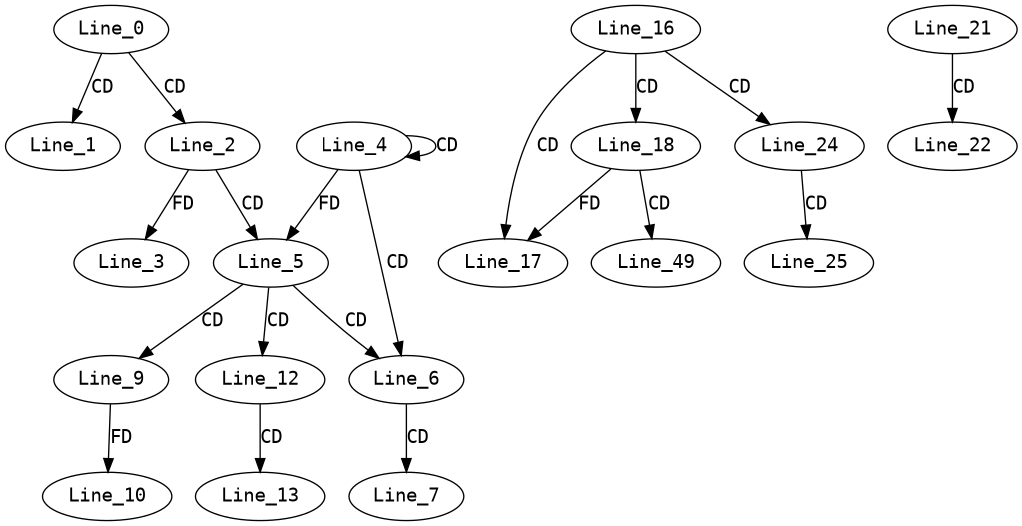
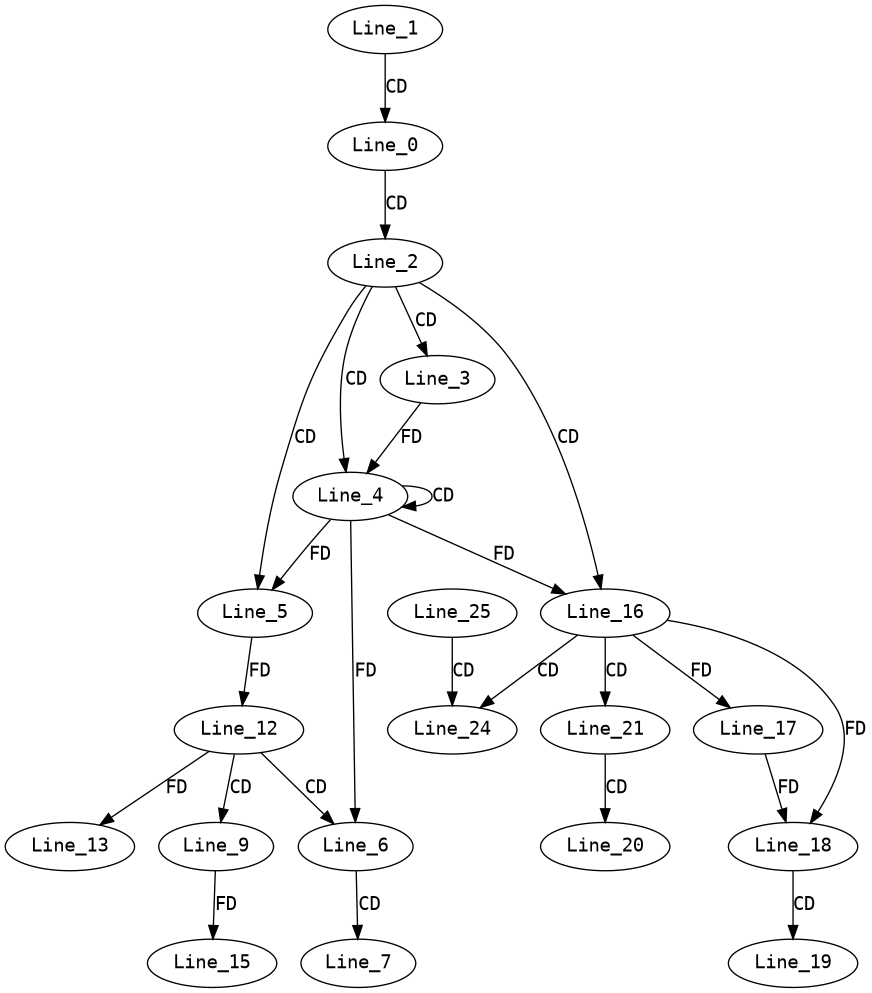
(90, 82) -> (385, 81)
(647, 88) -> (855, 730)
(548, 146) -> (701, 672)
(952, 146) -> (605, 847)
(804, 198) -> (452, 665)
(575, 200) -> (774, 782)
(183, 205) -> (426, 321)
(398, 263) -> (366, 672)
(656, 263) -> (793, 963)
(197, 317) -> (229, 781)
(330, 319) -> (292, 783)
(278, 321) -> (260, 672)
none -> (343, 370)
none -> (540, 409)
none -> (398, 433)
(272, 438) -> (177, 788)
(107, 496) -> (212, 963)
none -> (471, 552)
none -> (605, 665)
